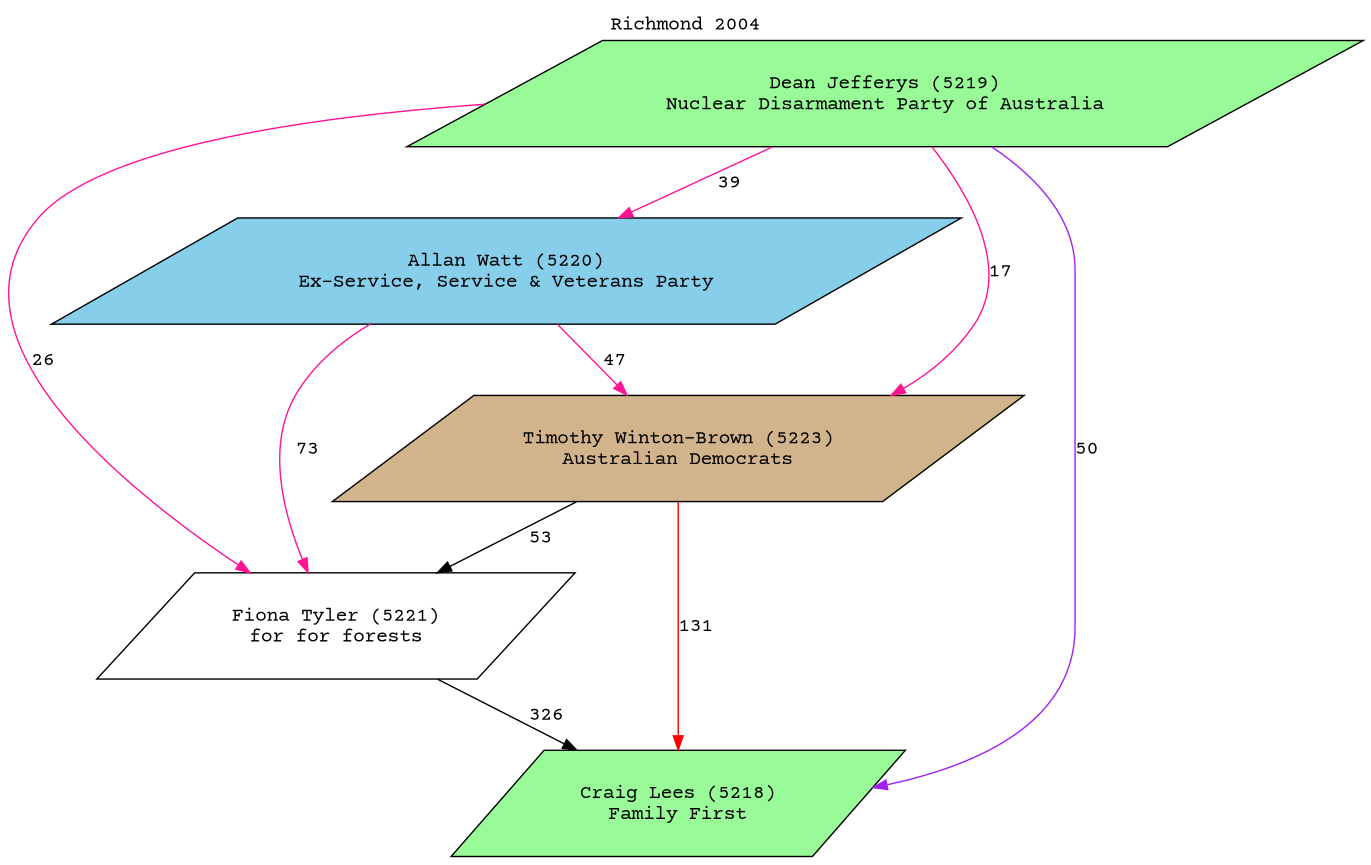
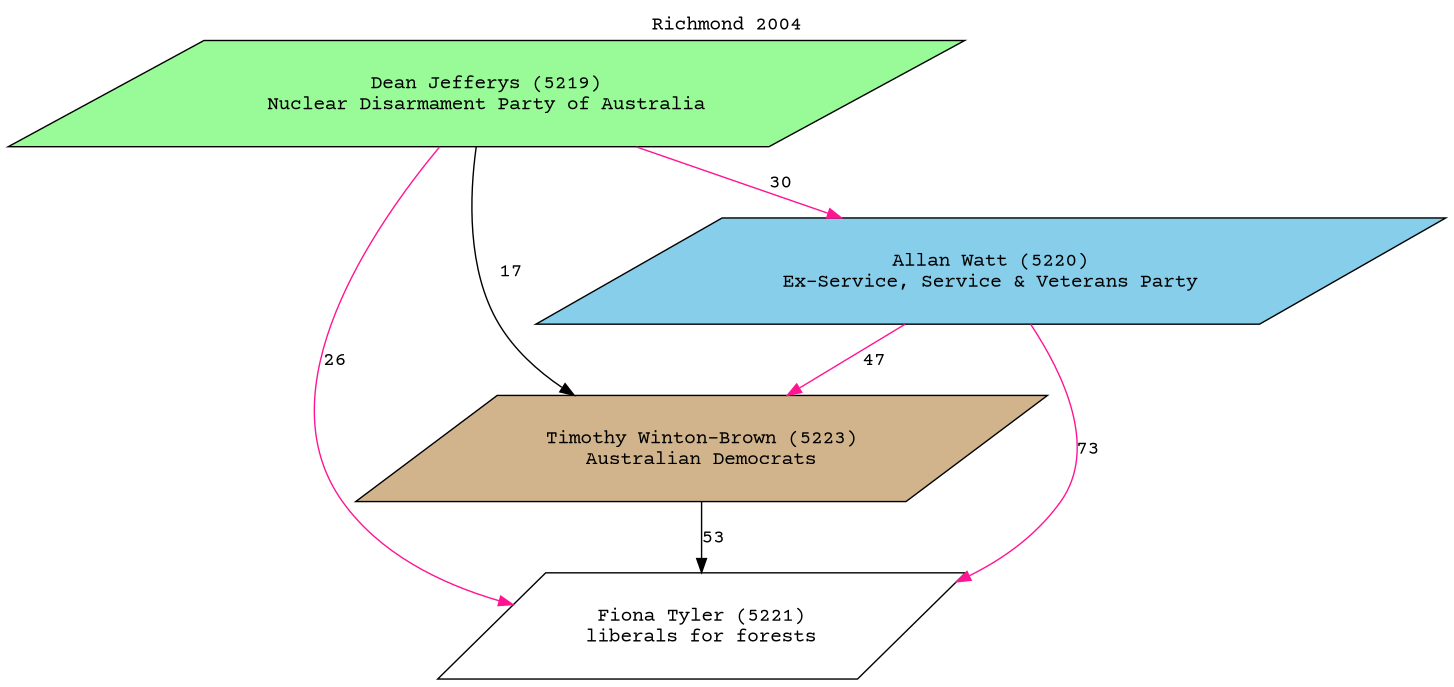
(729, 182) -> (781, 182)
(989, 278) -> (481, 282)
(336, 626) -> (702, 626)
(678, 803) -> none
